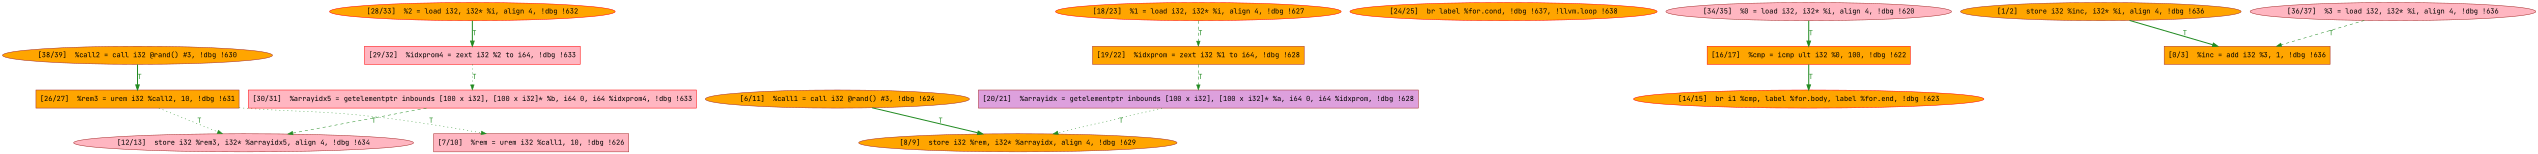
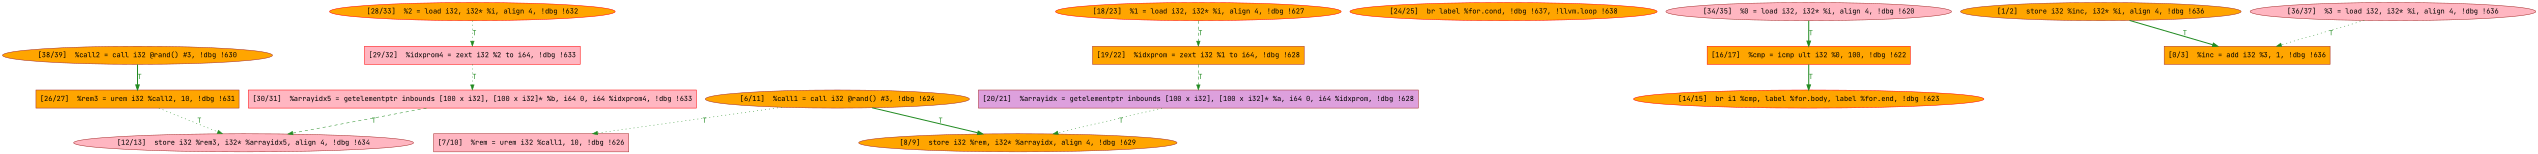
(472, 31) -> (472, 31)
(2323, 33) -> (2323, 33)
(361, 115) -> (690, 120)
